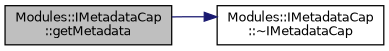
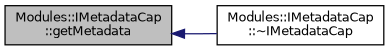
(188, 17) -> (201, 34)
